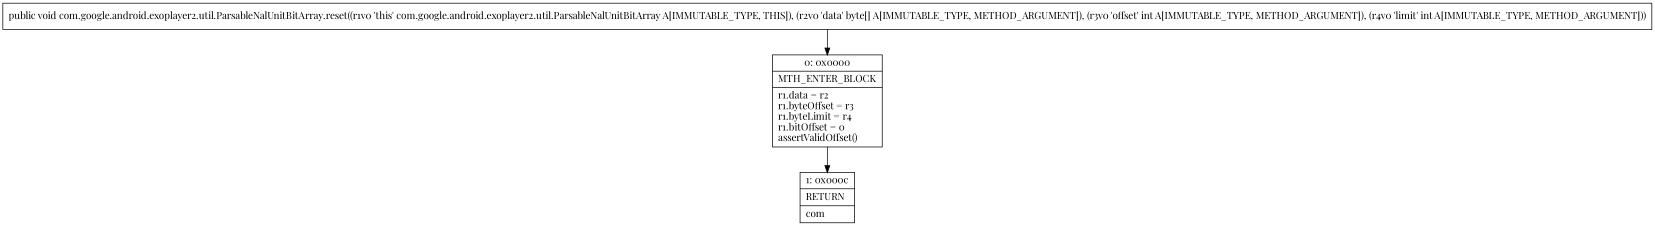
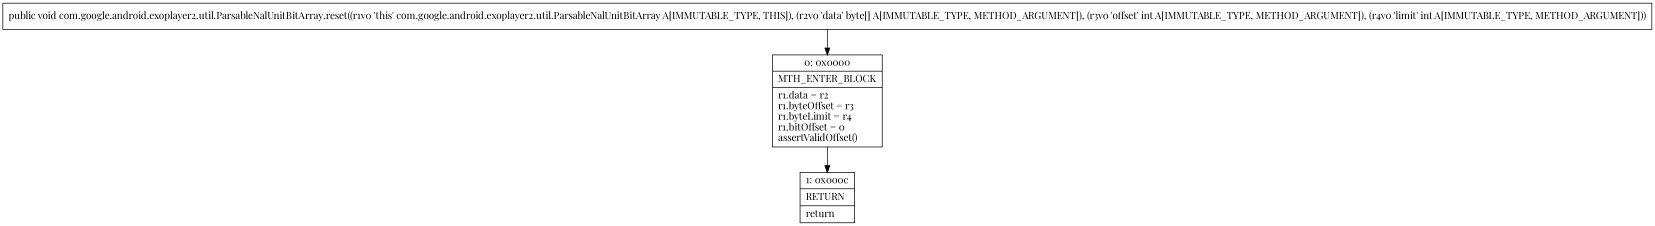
(816, 214) -> (820, 214)
